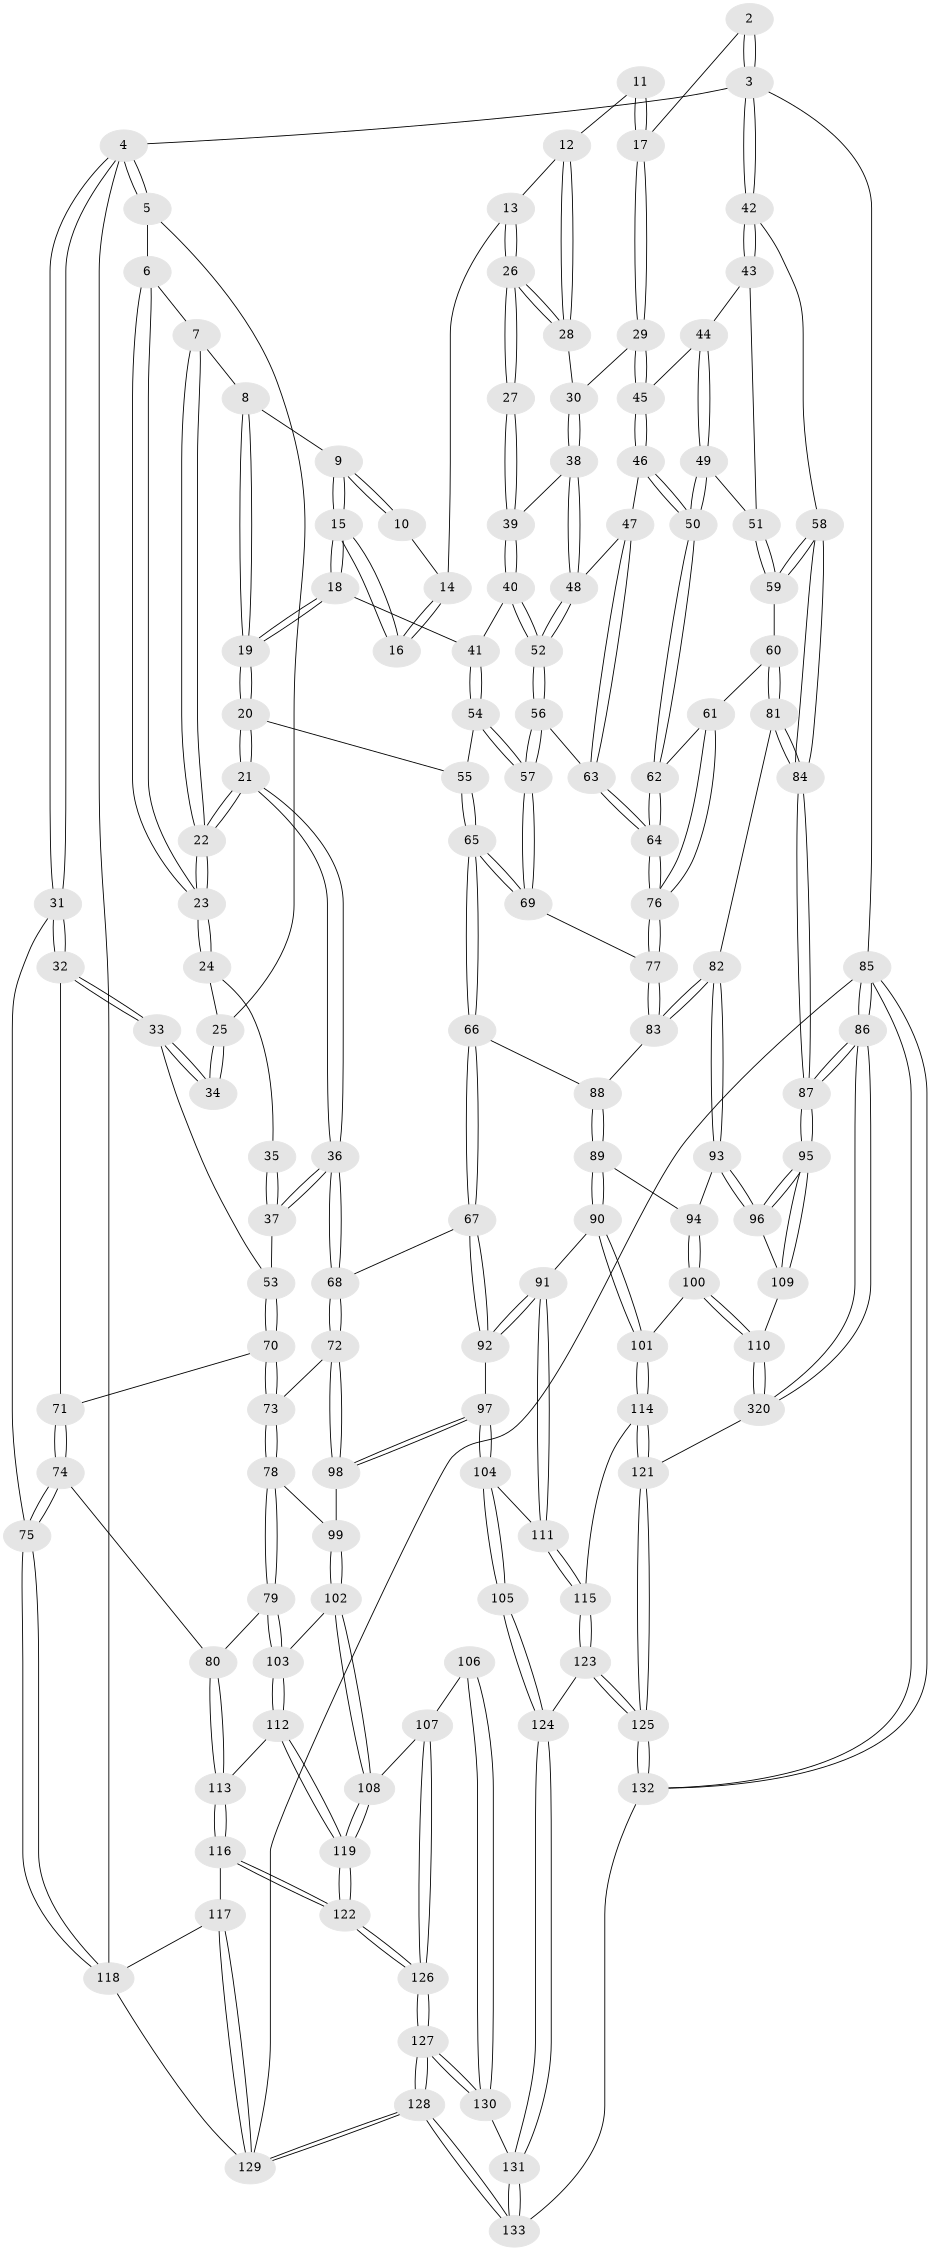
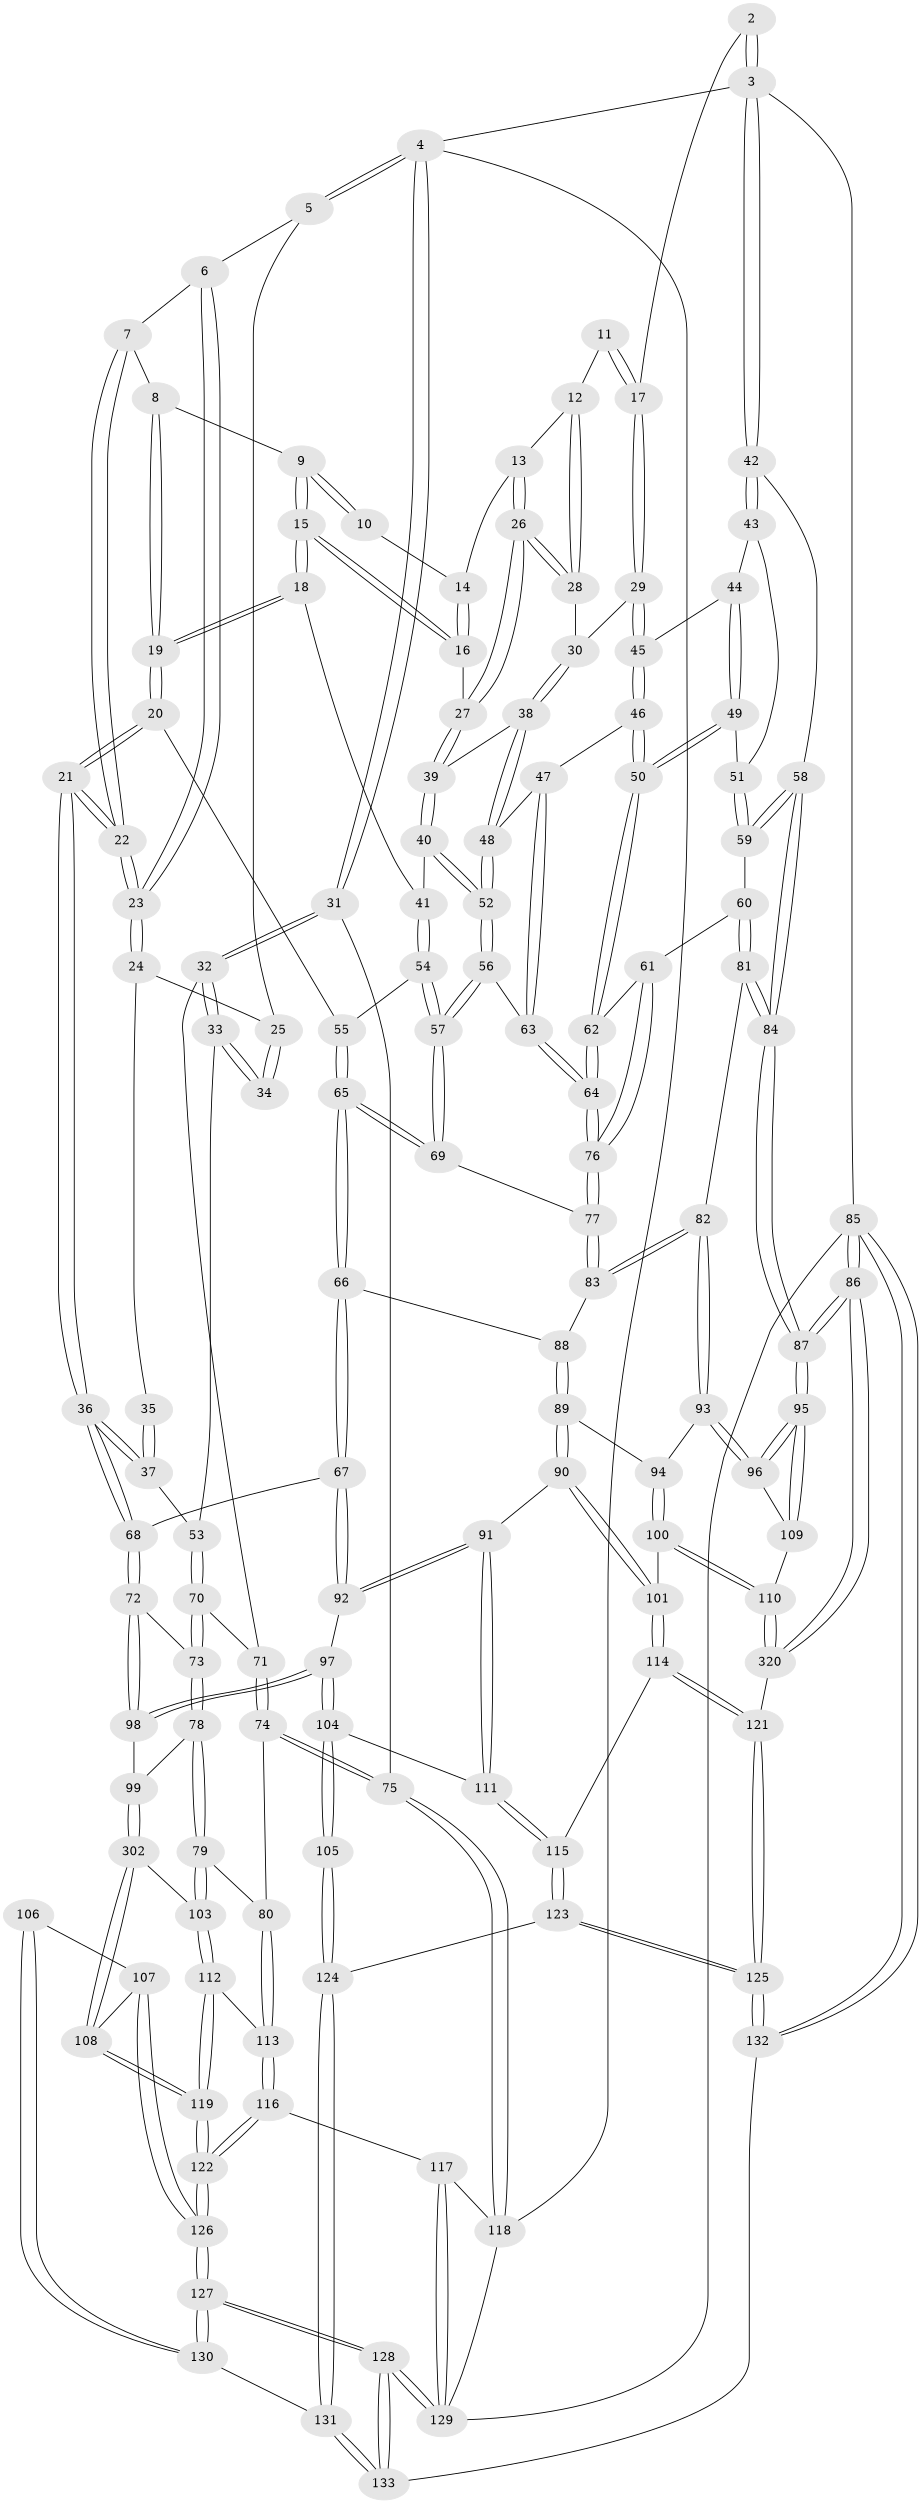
none -> (463, 683)
(336, 1599) -> (134, 1852)
